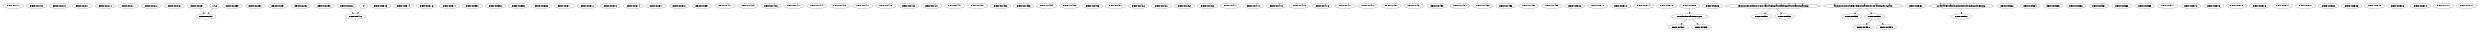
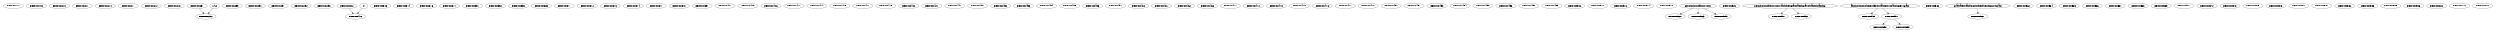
(1961, 6) -> (1978, 6)
(1690, 10) -> (1709, 11)
